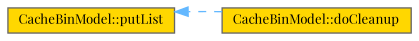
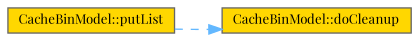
(205, 12) -> (192, 29)
